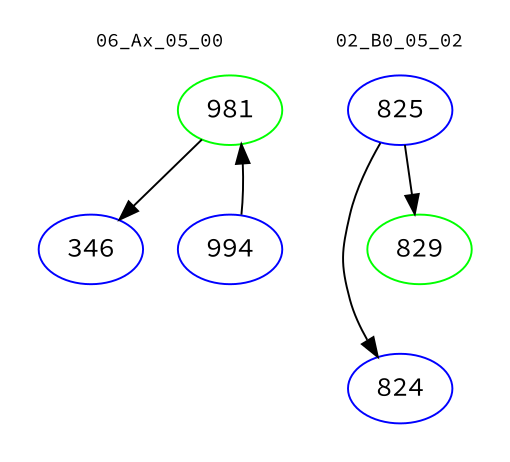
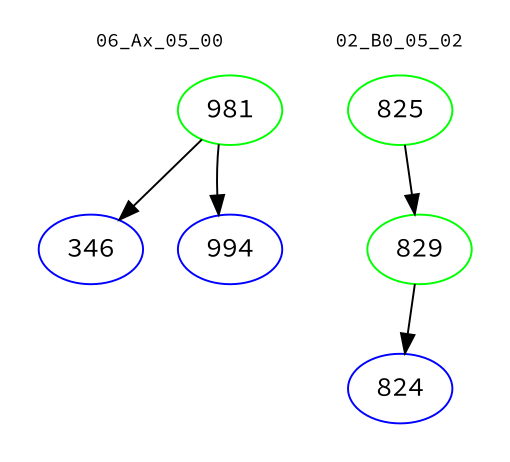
(400, 110) -> (400, 110)
(243, 189) -> (217, 170)
(345, 240) -> (411, 309)
